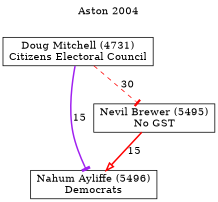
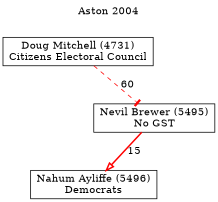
(128, 85) -> (128, 85)
(71, 117) -> none
